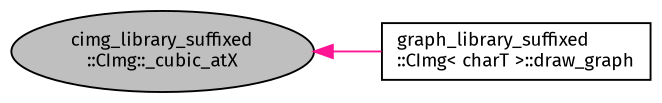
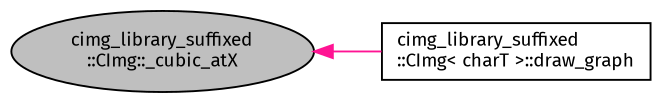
(516, 51) -> (516, 51)
